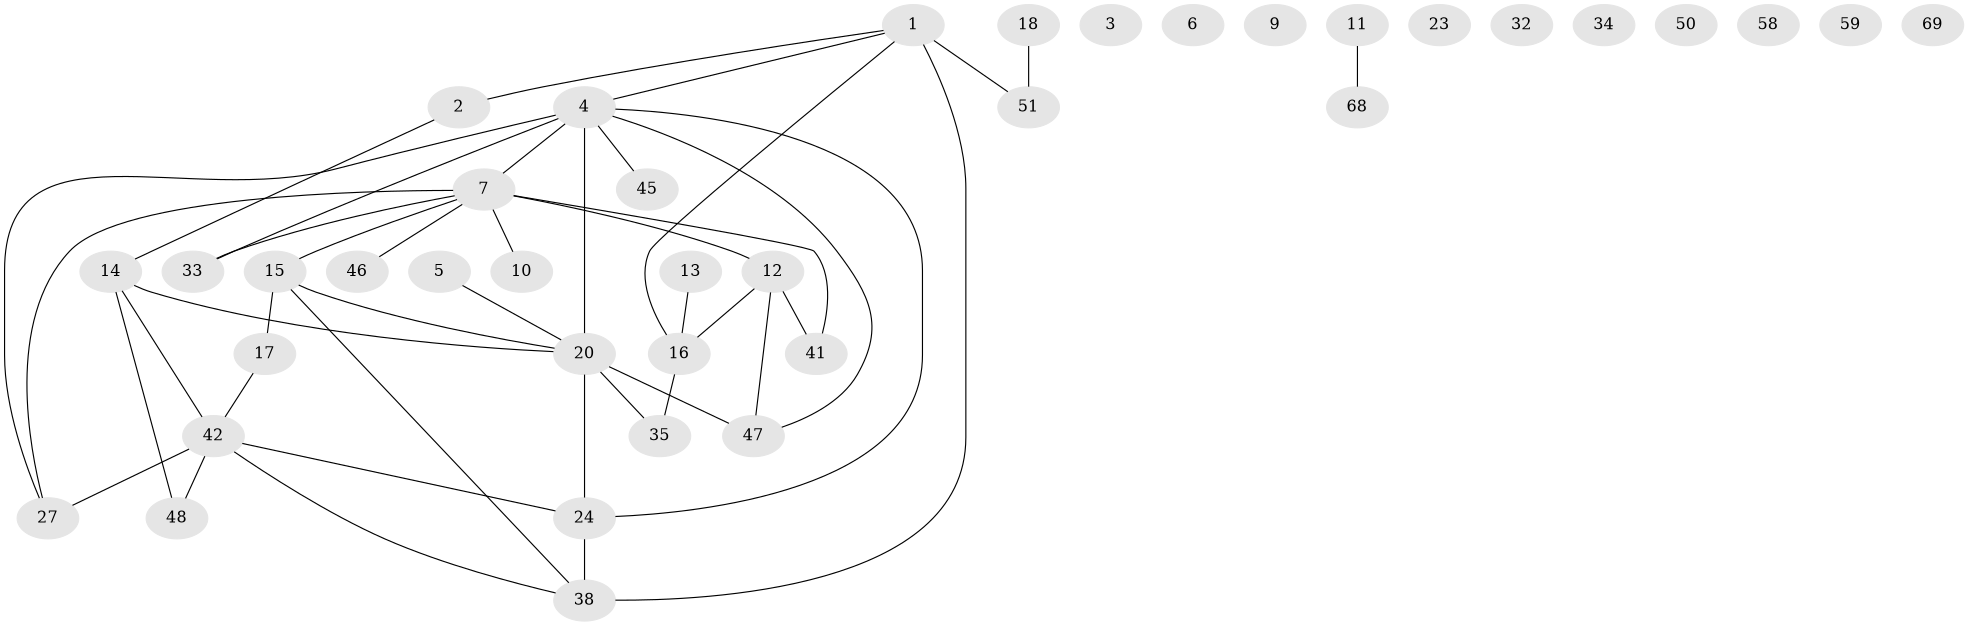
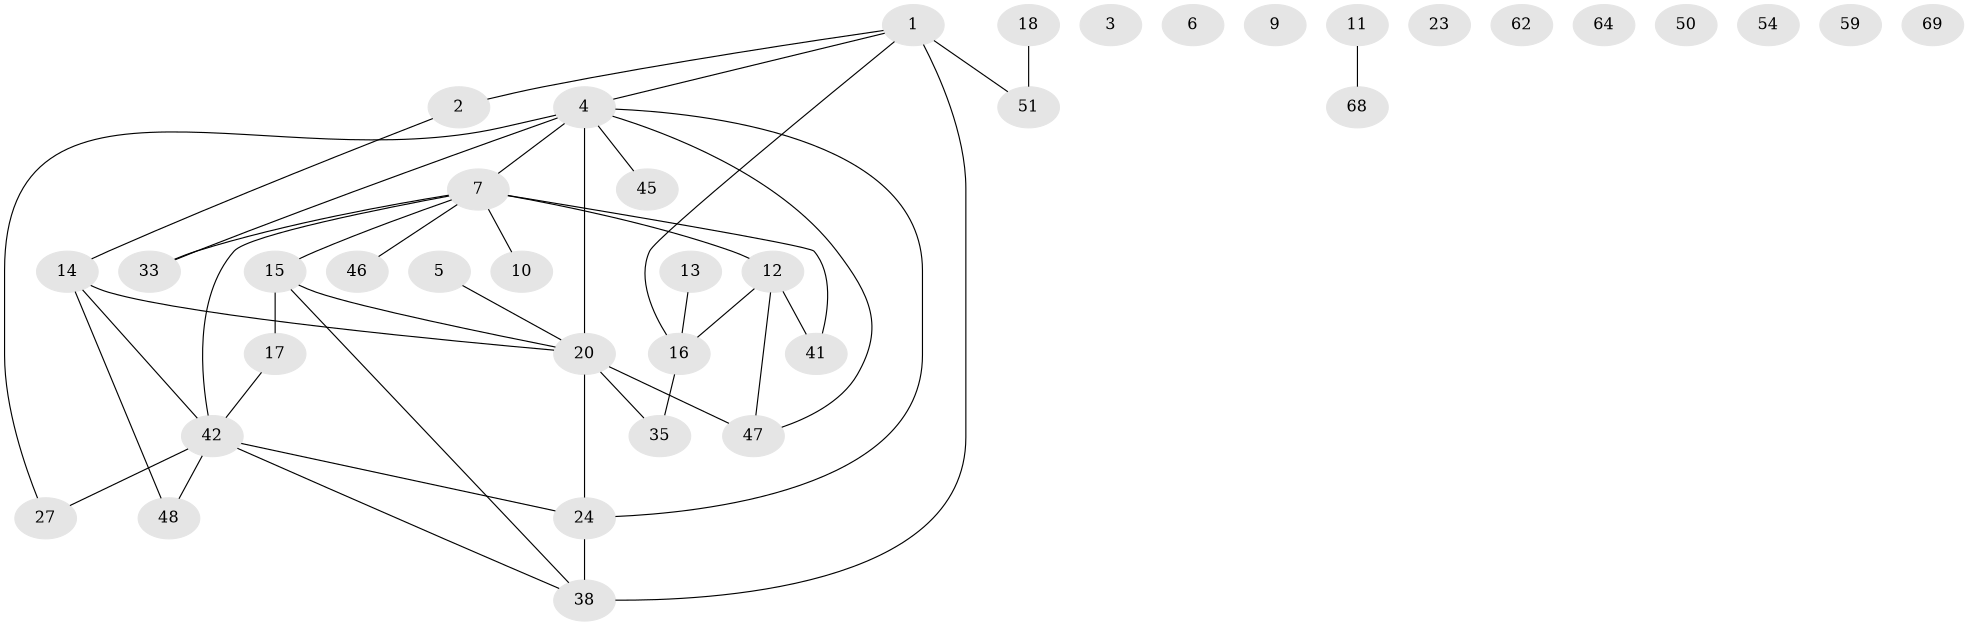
(1522, 25) -> (1522, 25)
(1604, 25) -> (1604, 25)
(1768, 25) -> (1768, 25)
(130, 221) -> (239, 248)
